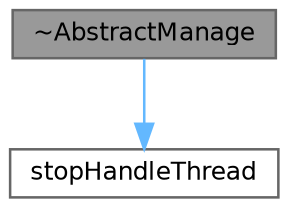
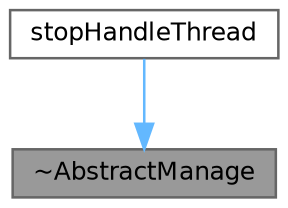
(144, 91) -> (144, 91)
